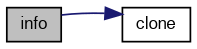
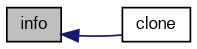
(83, 13) -> (100, 36)
